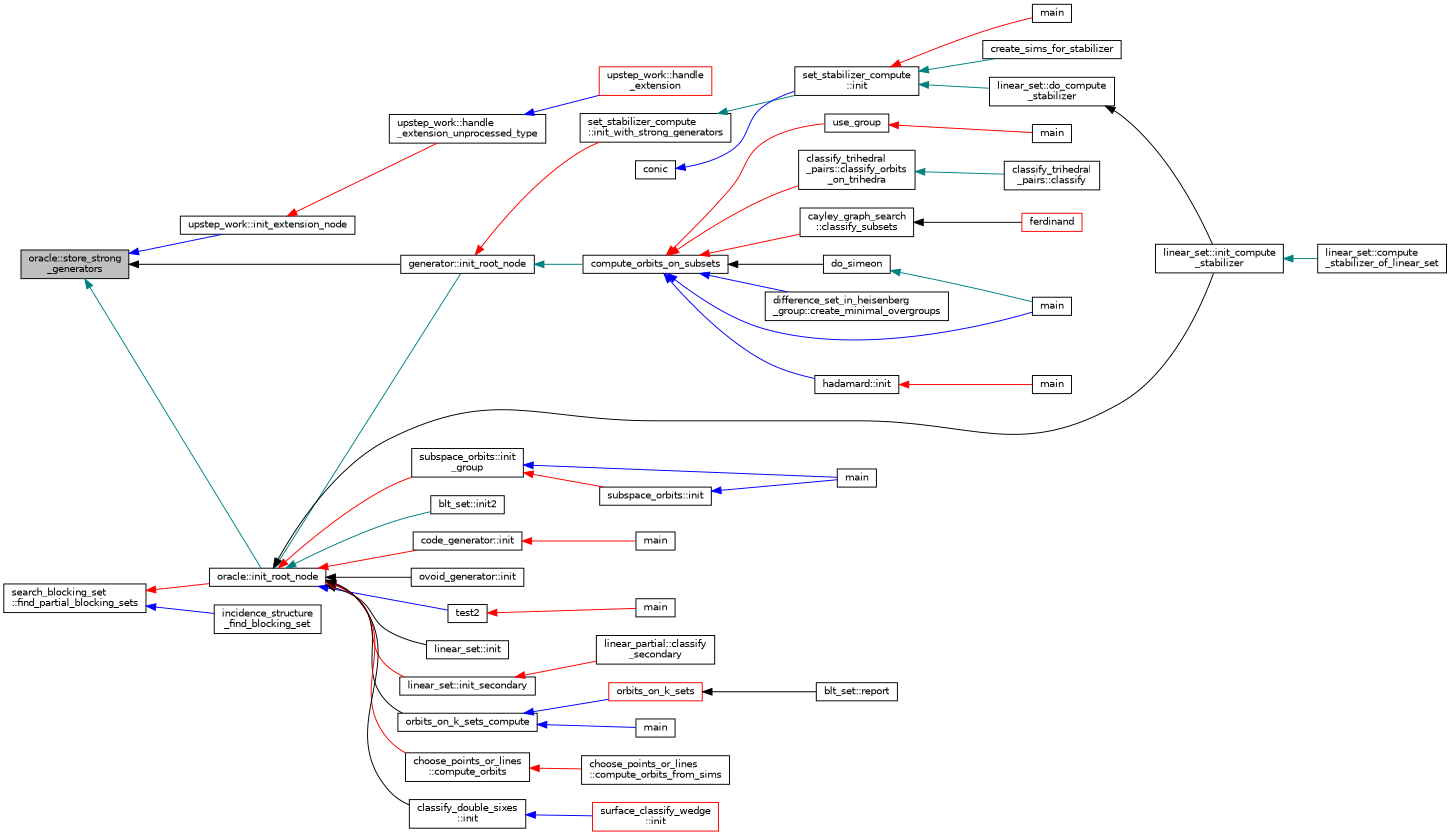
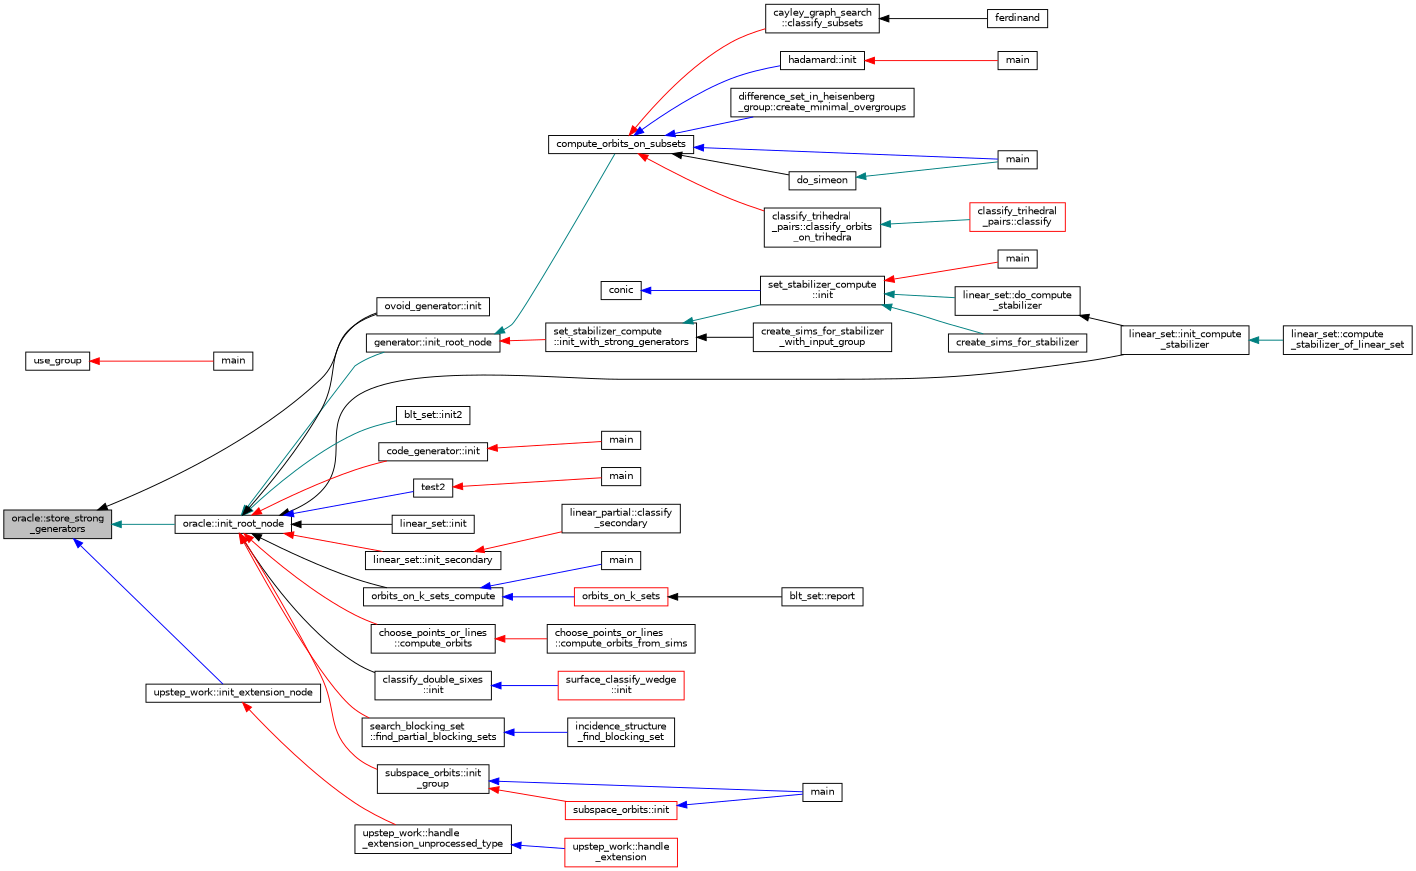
(741, 172) -> none
(1052, 176) -> (1018, 217)
(1052, 222) -> (1018, 19)
(270, 264) -> (257, 428)
none -> (822, 337)
(656, 496) -> (621, 811)
(183, 587) -> (299, 637)
